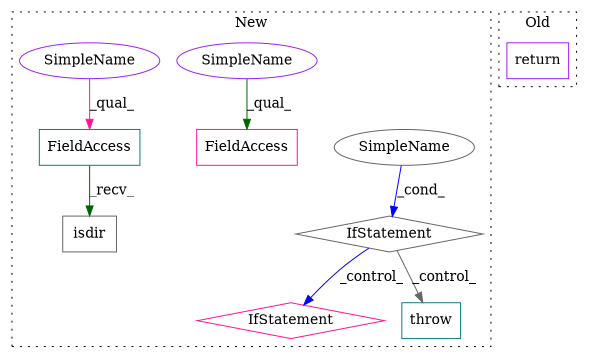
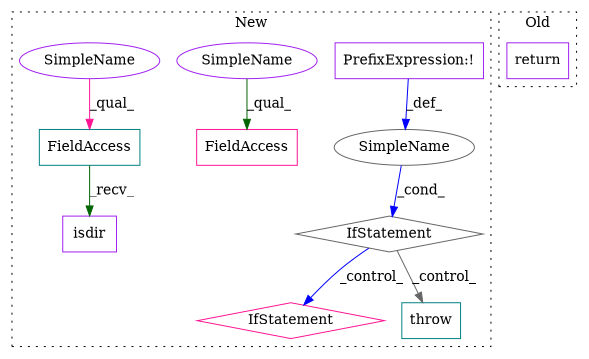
none -> (409, 61)
(90, 234) -> (90, 234)
